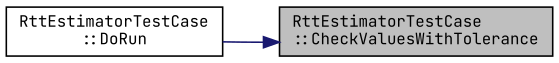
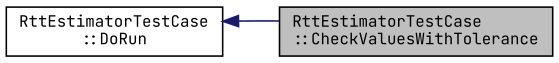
(243, 42) -> (259, 21)
